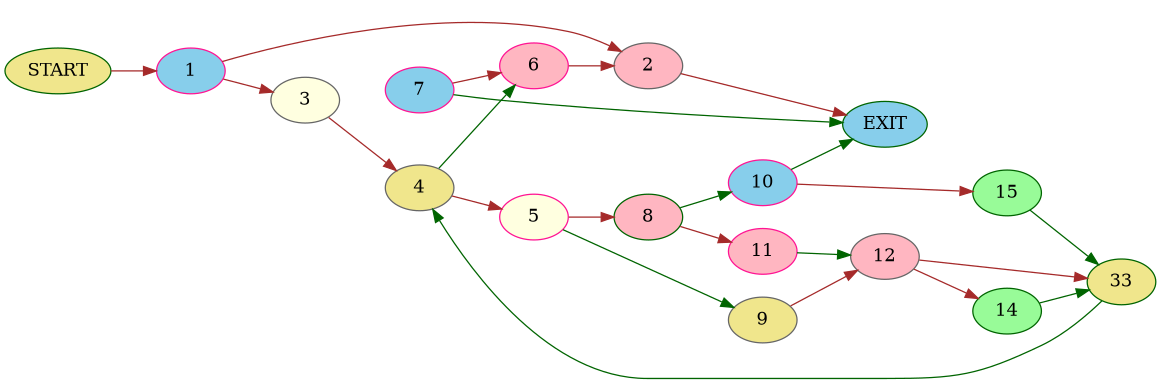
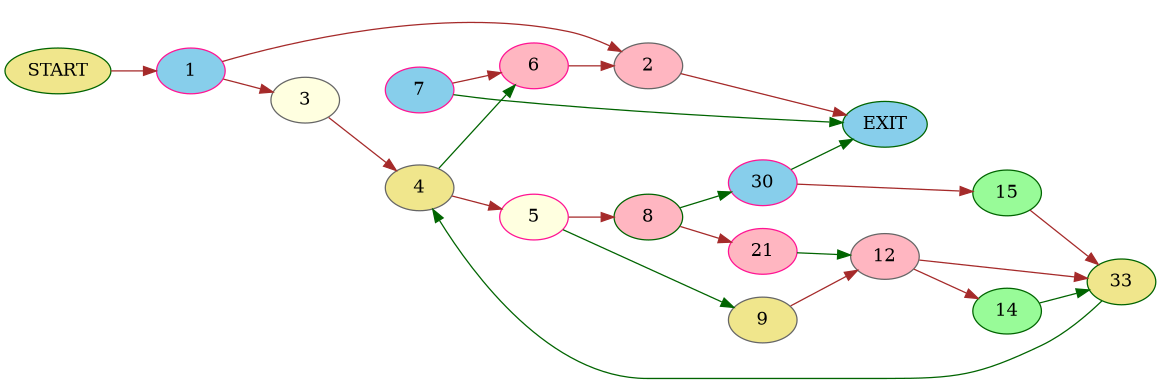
(763, 183) -> (763, 183)
(1059, 233) -> (1059, 233)
(763, 251) -> (763, 251)
